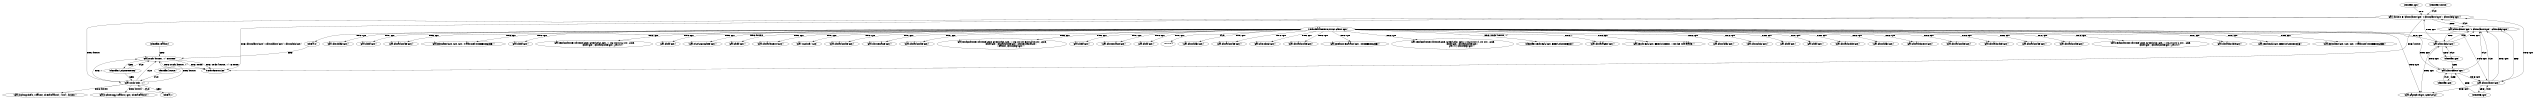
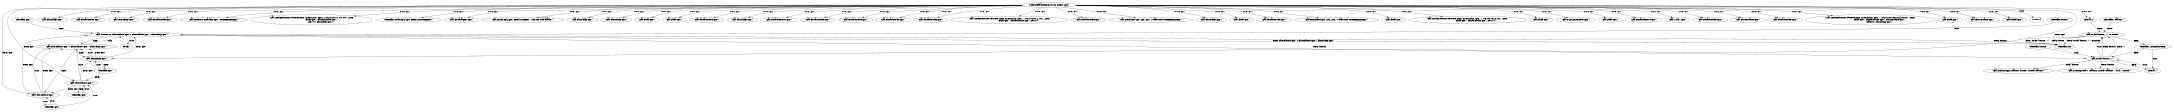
(757, 35) -> (1547, 11)
(1496, 35) -> (493, 11)
(1569, 35) -> (575, 11)
(807, 44) -> (1678, 20)
(2280, 44) -> none
none -> (126, 47)
(138, 64) -> (2153, 58)
(215, 71) -> (2064, 47)
(134, 83) -> (2102, 59)
(124, 95) -> (2019, 71)
(2421, 95) -> none
